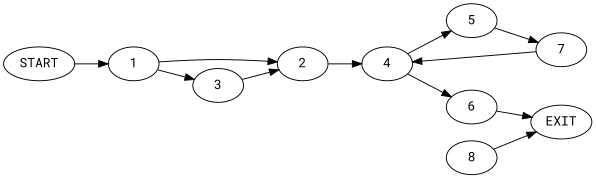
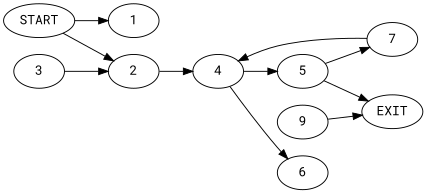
(213, 60) -> (84, 45)
(171, 73) -> none
(510, 113) -> (342, 89)
(472, 158) -> (303, 122)
